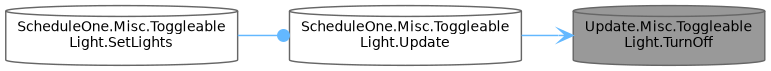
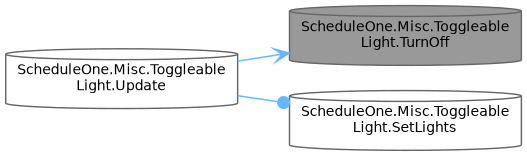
(258, 35) -> (258, 99)
(669, 35) -> (405, 35)
